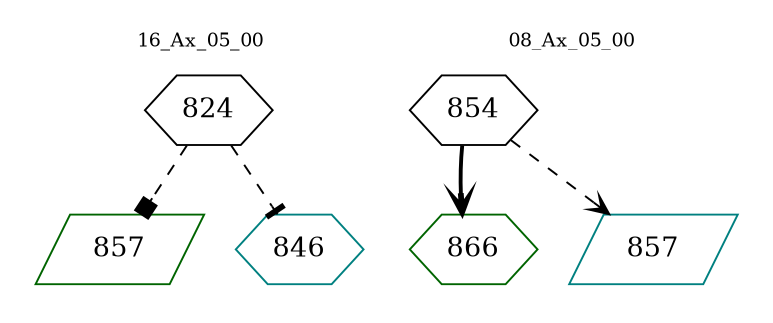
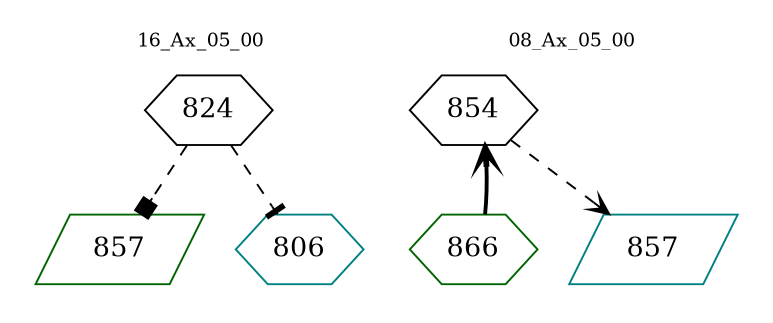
(461, 170) -> (487, 190)
(300, 249) -> (300, 249)
